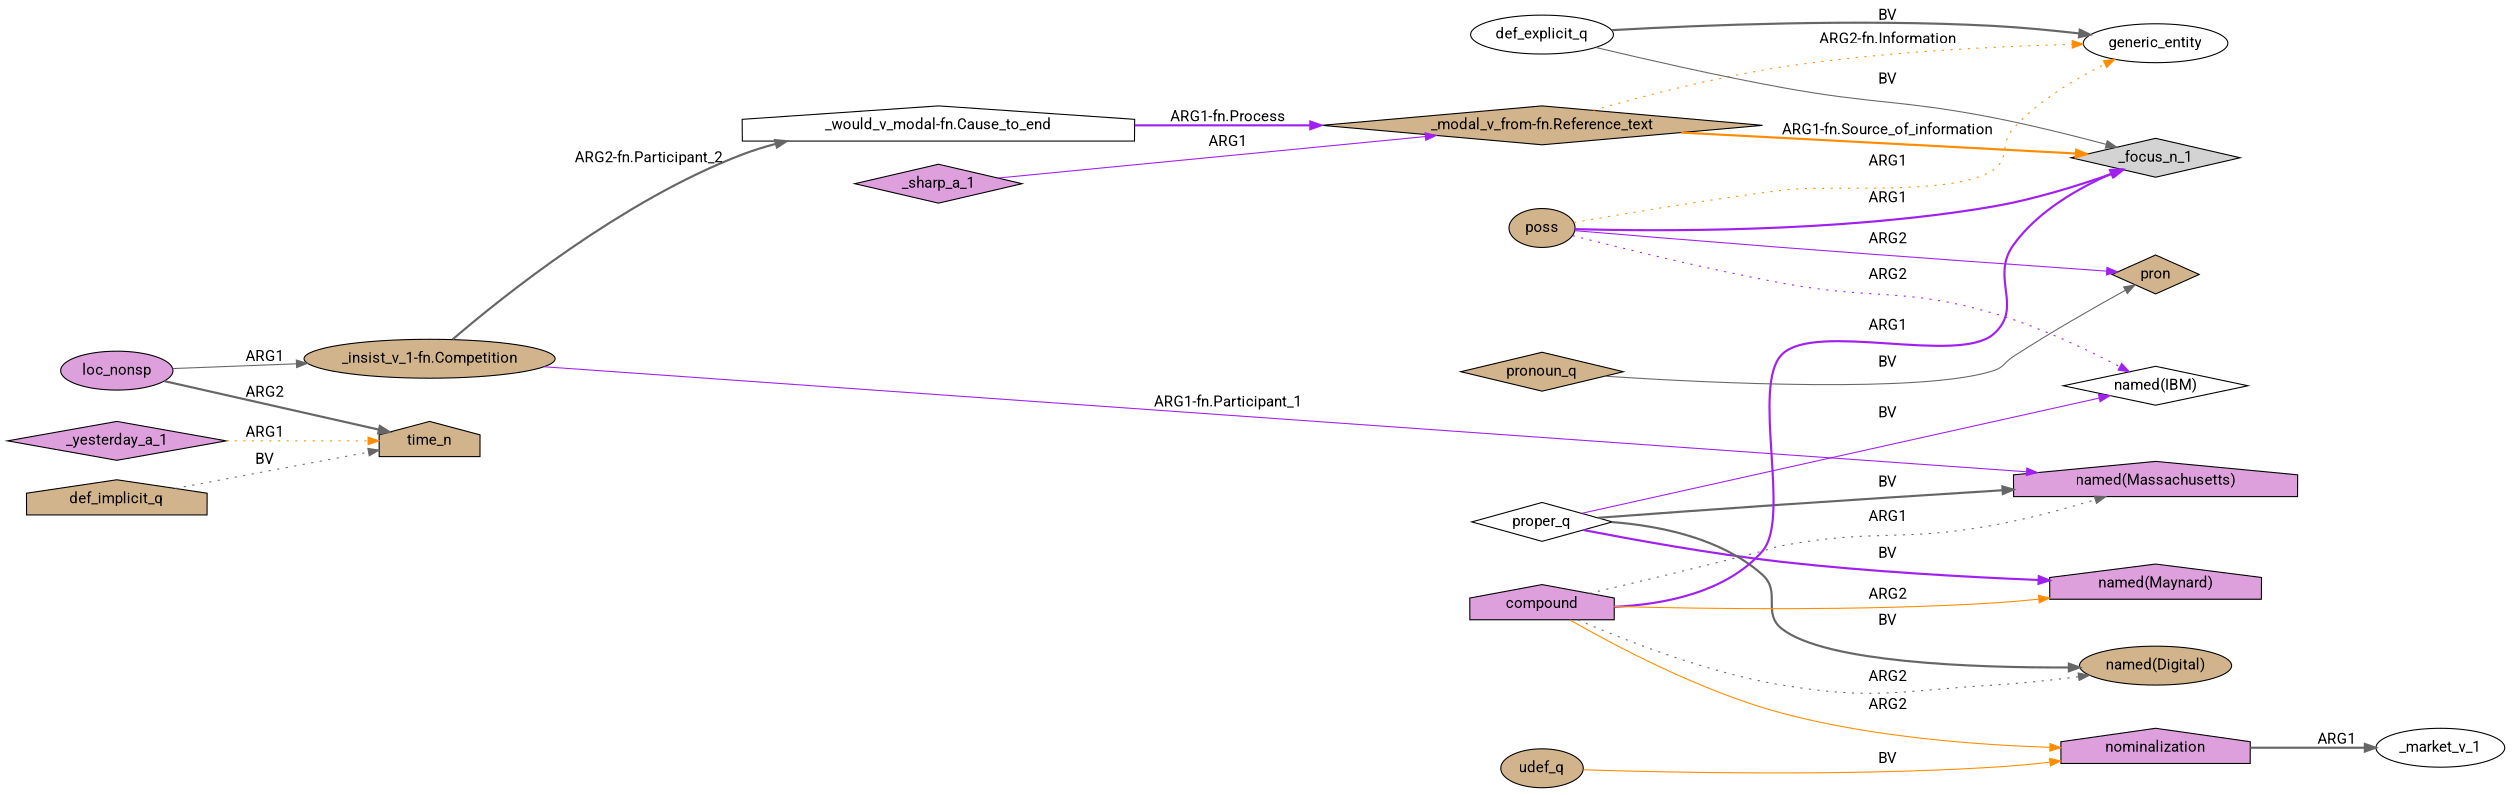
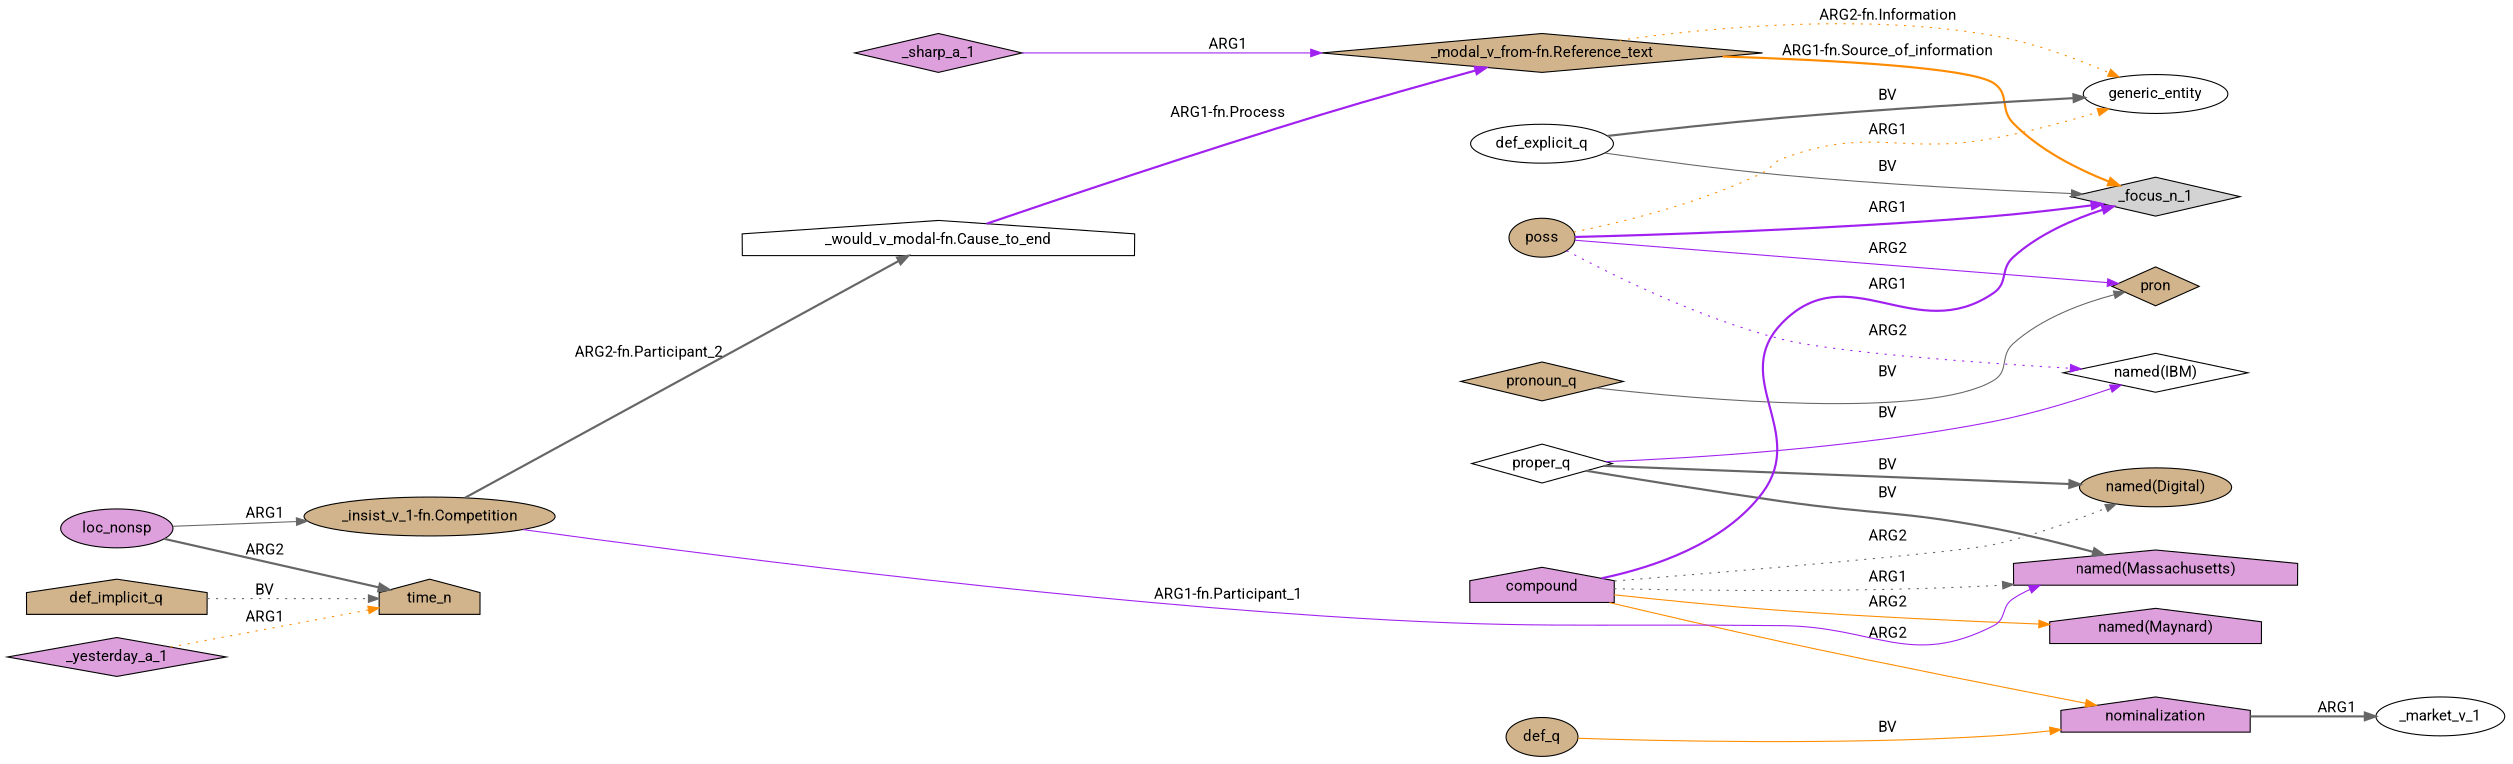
(1810, 565) -> none
(1542, 768) -> (1542, 737)
